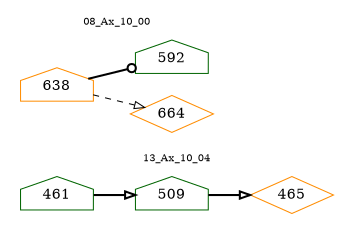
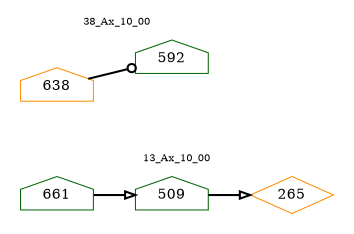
(117, 22) -> (117, 22)
(172, 114) -> none
(177, 159) -> (177, 159)
(57, 195) -> (57, 195)
(292, 195) -> (292, 195)
